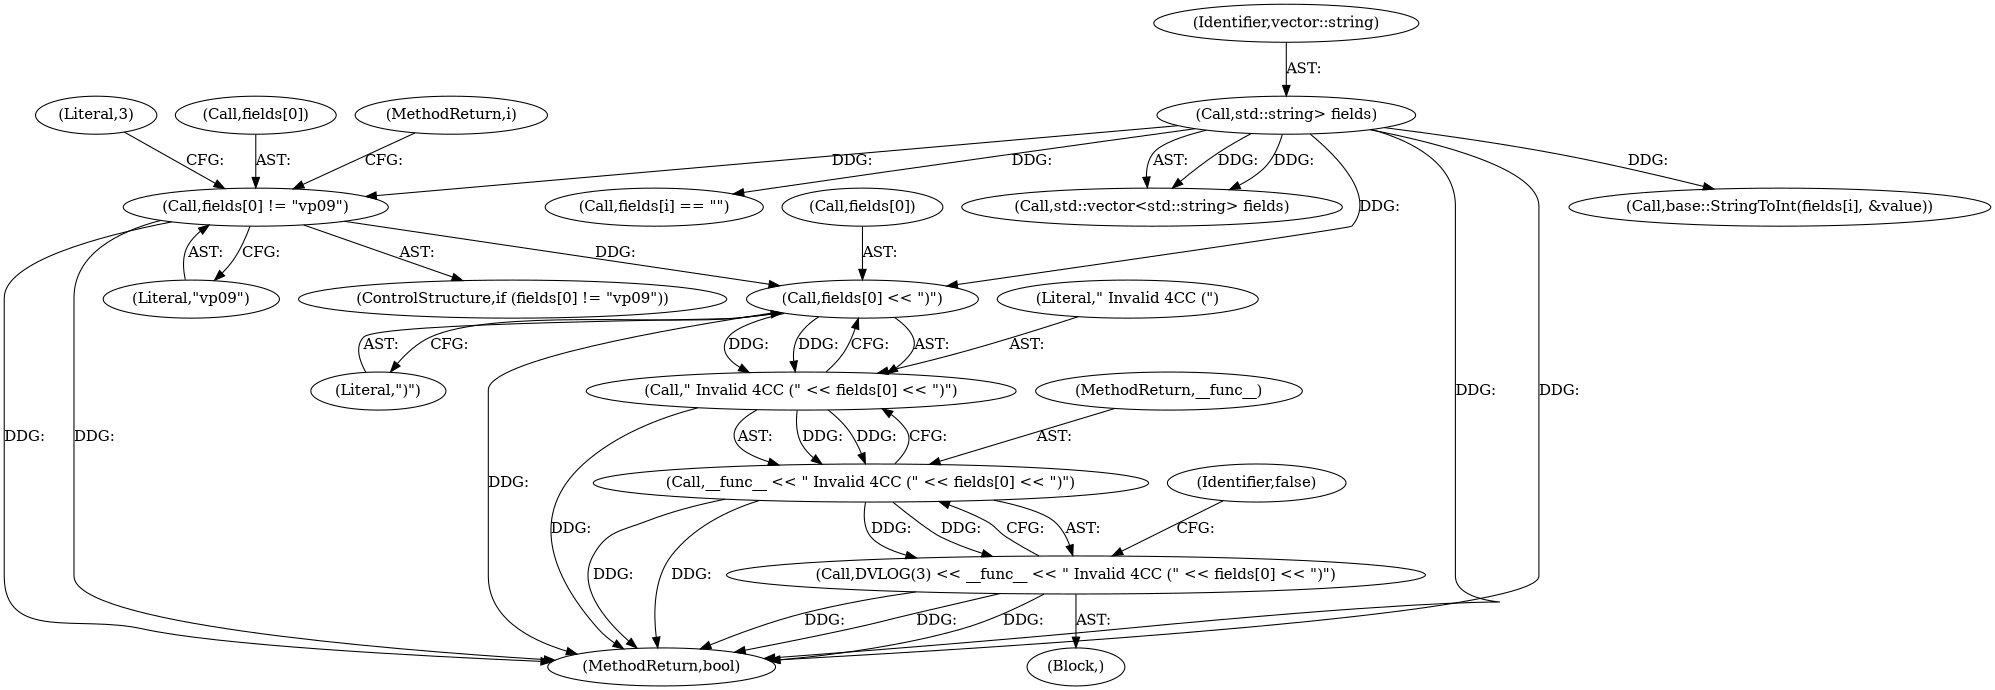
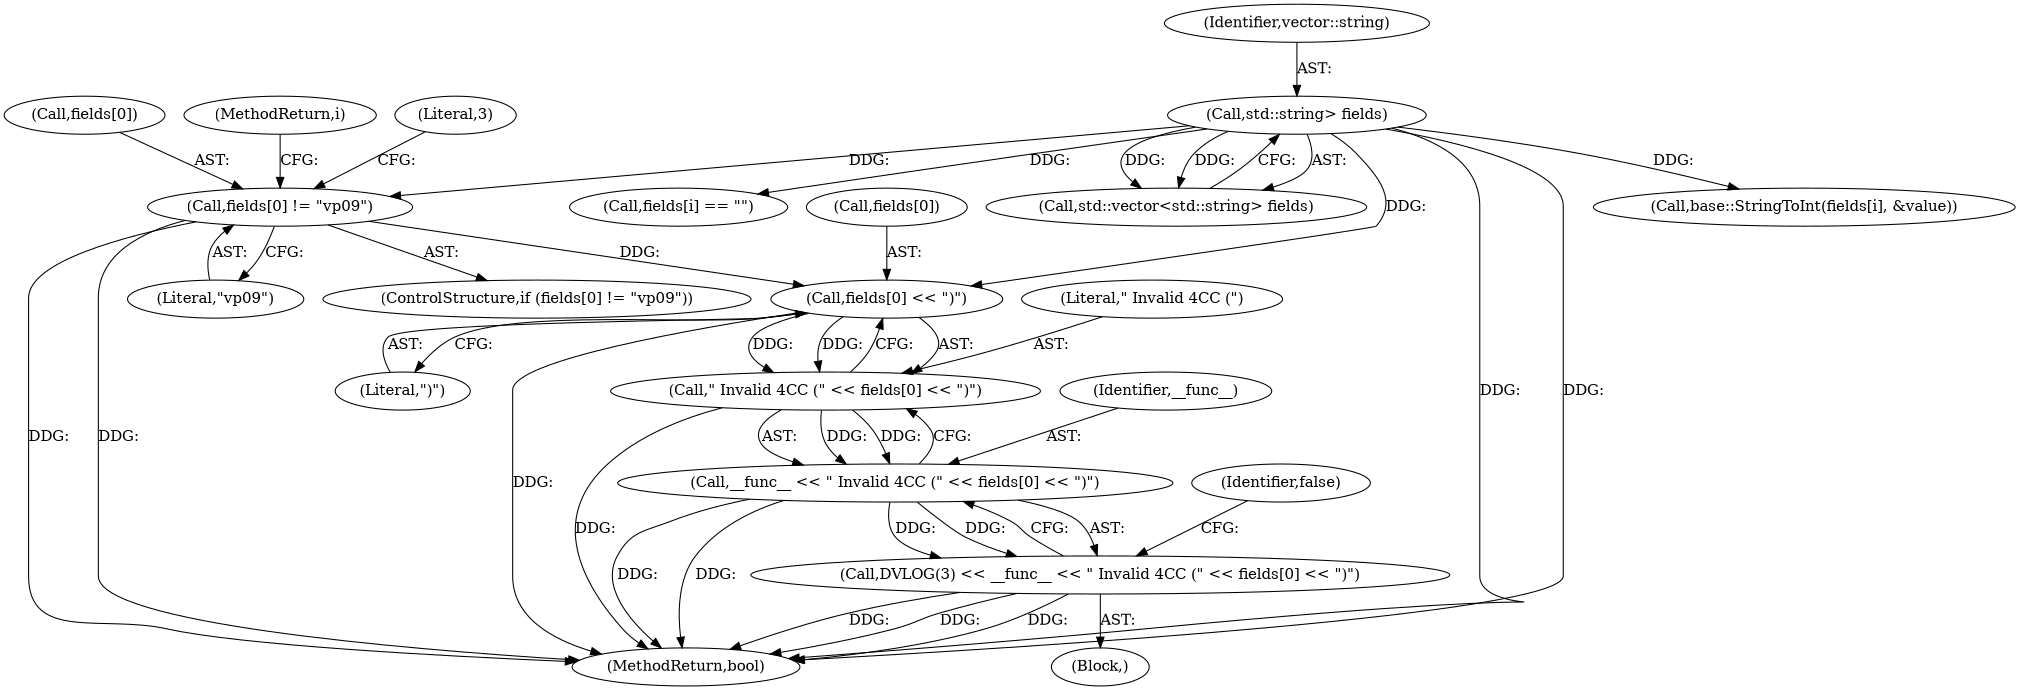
none -> (1242, 167)
(1169, 391) -> (1166, 391)
